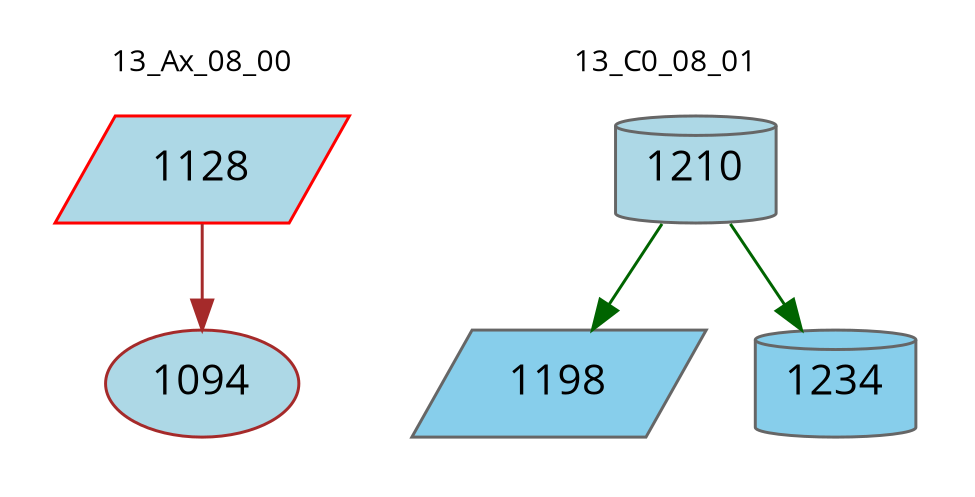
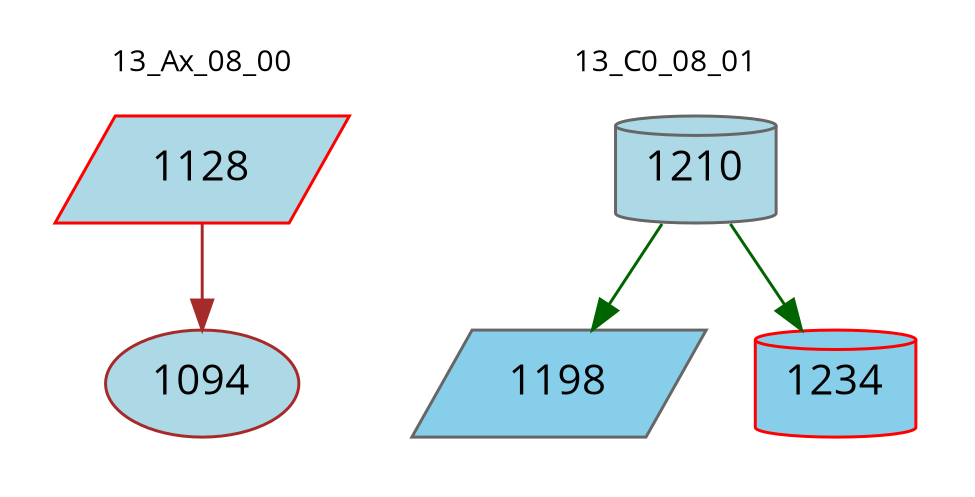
(836, 384) -> (836, 384)
